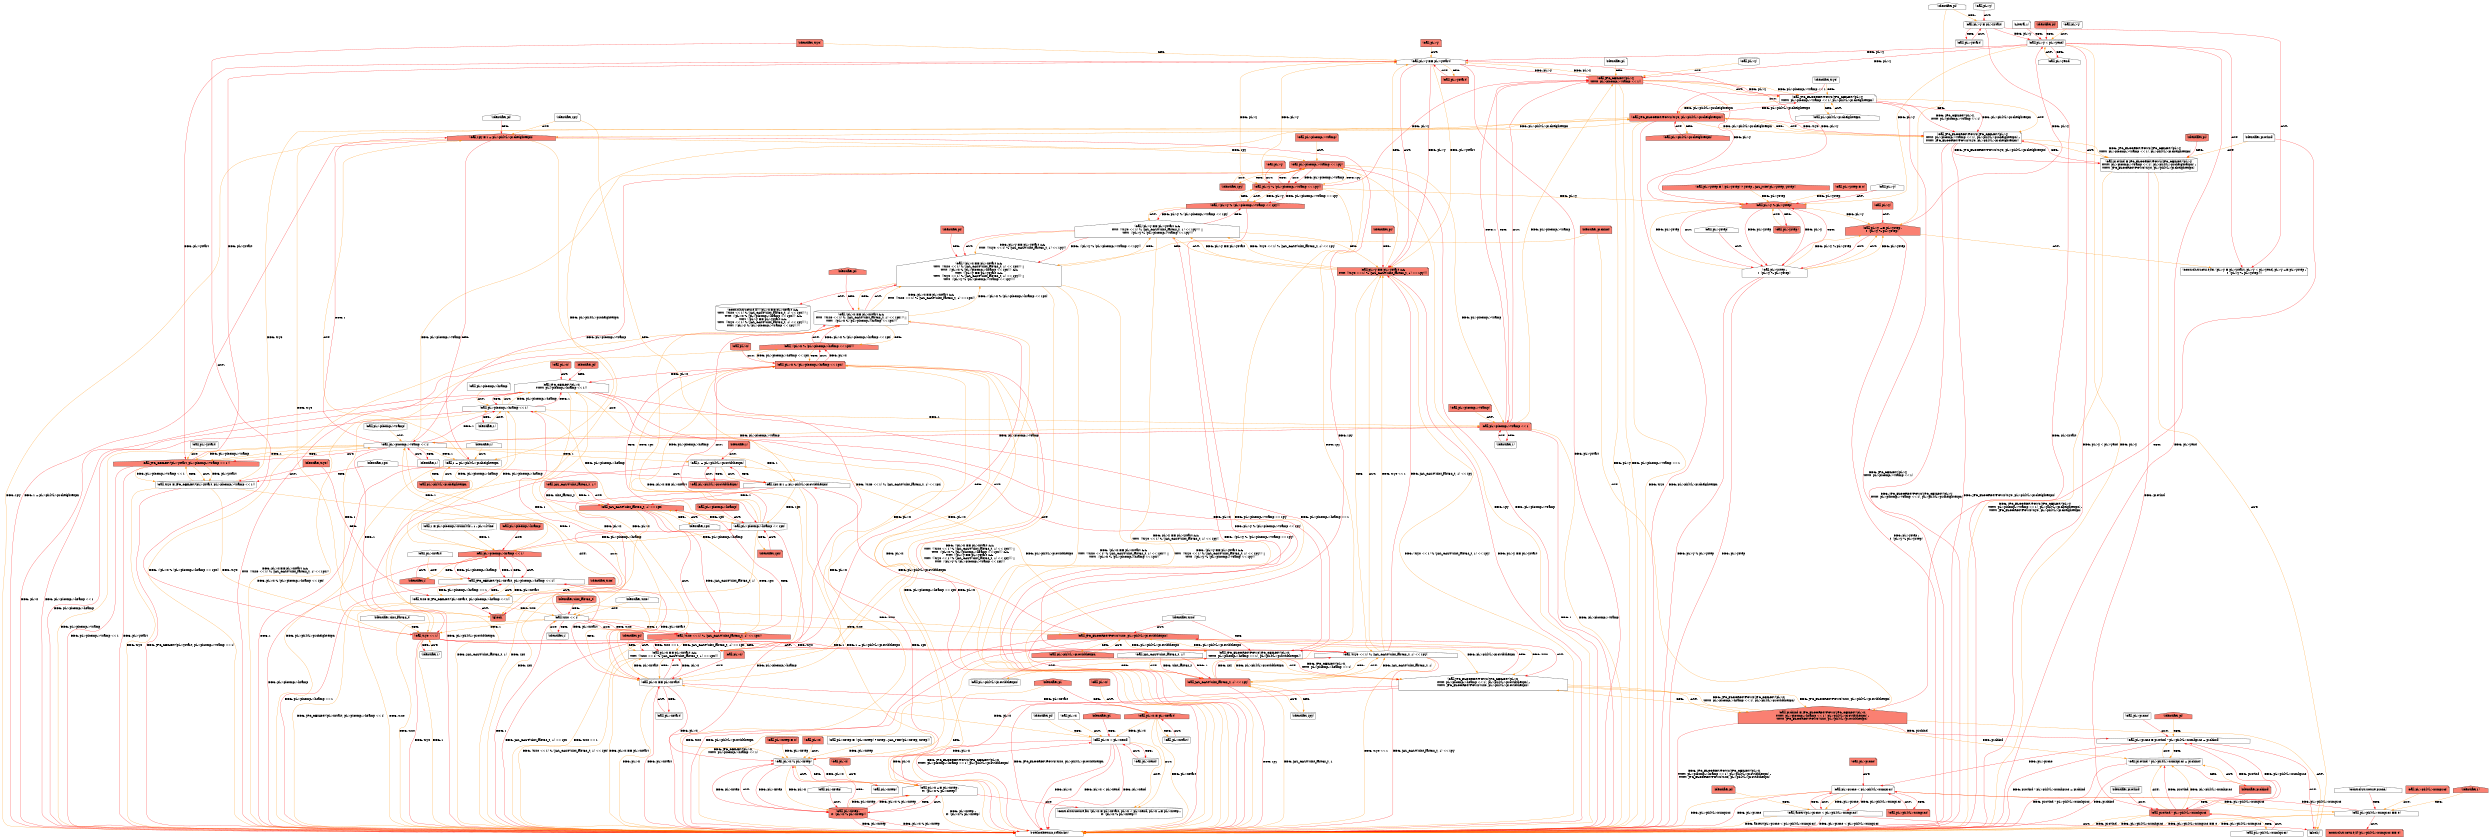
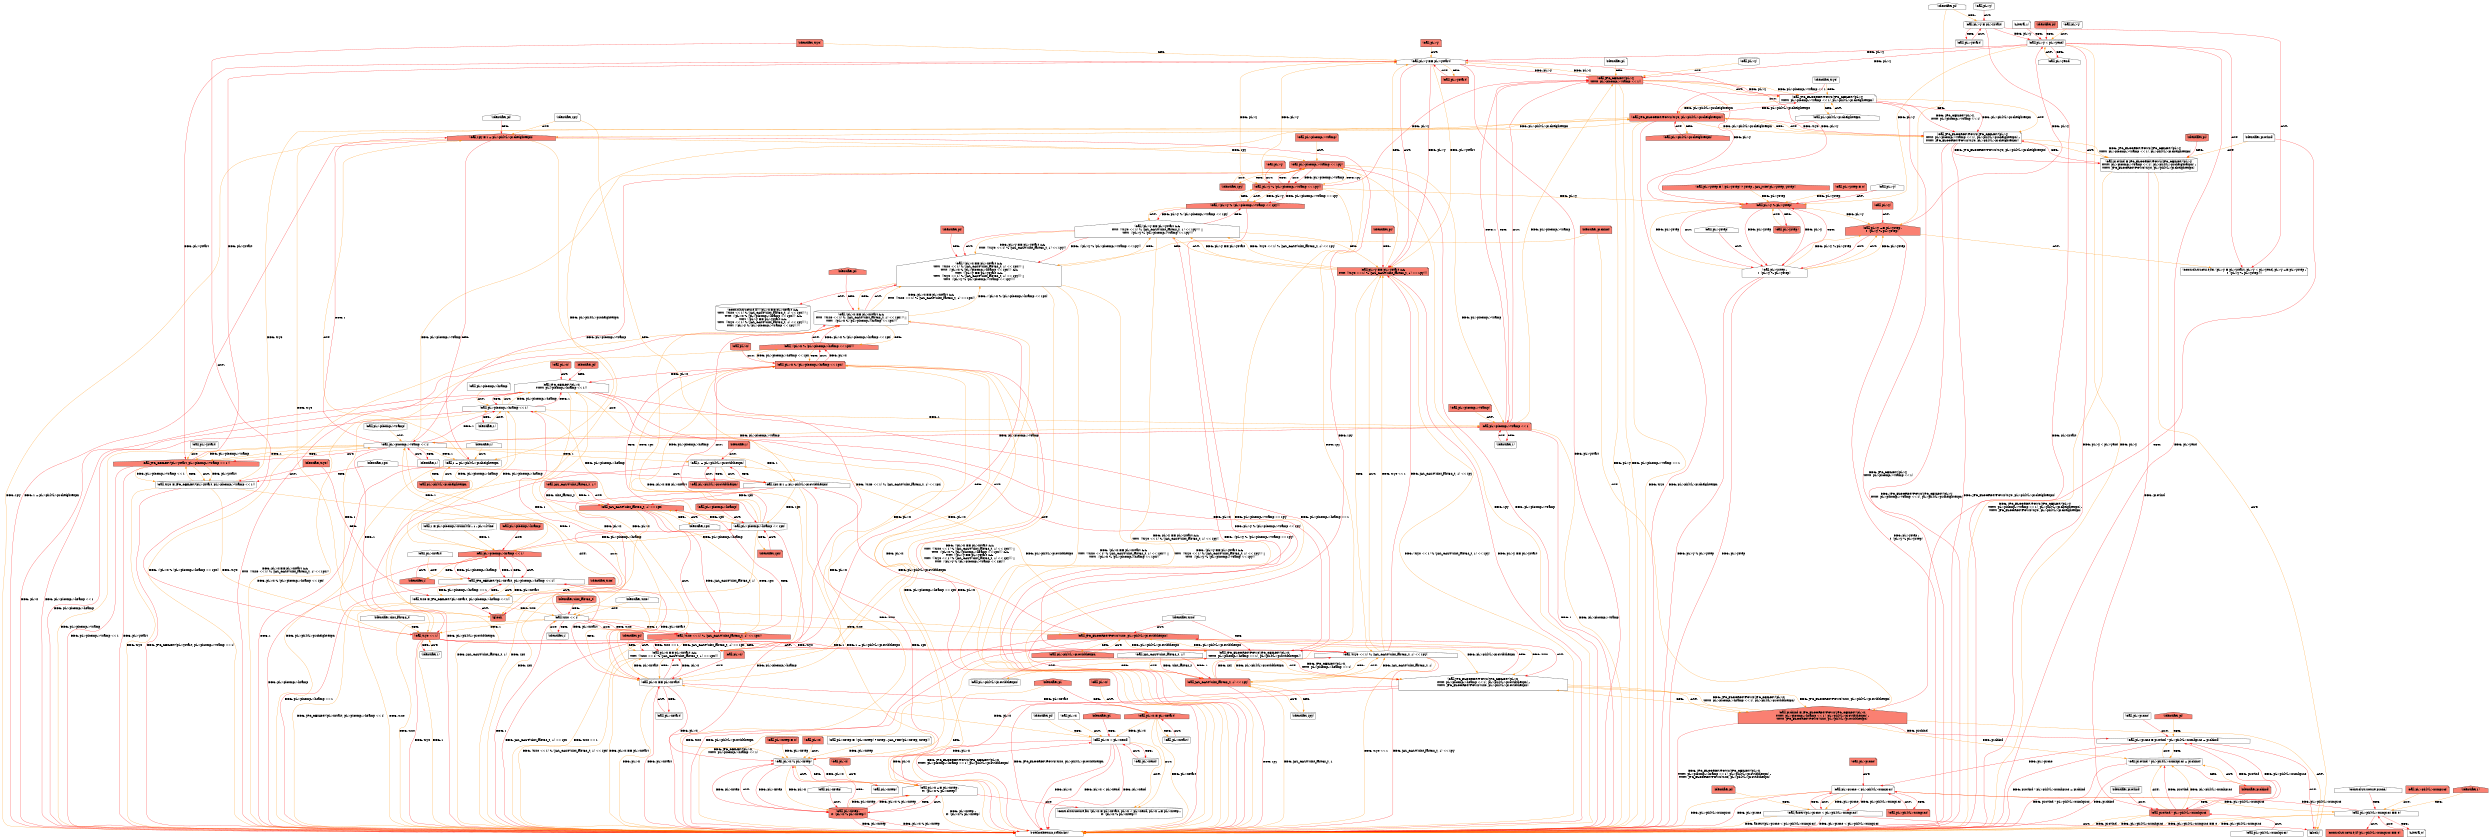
(746, 495) -> (746, 495)
(2239, 816) -> none
none -> (2417, 833)
